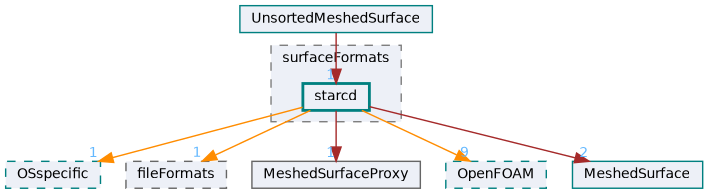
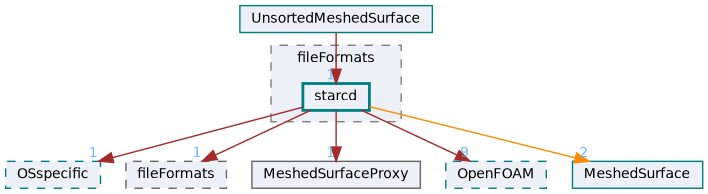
(336, 59) -> (336, 59)
(208, 132) -> (208, 132)
(472, 132) -> (472, 132)
(263, 133) -> (263, 133)
(409, 133) -> (409, 133)
